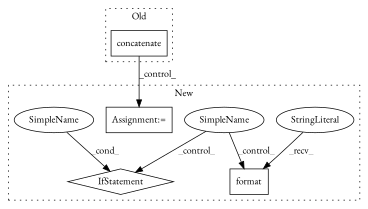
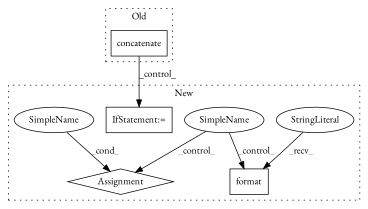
(139, 120) -> (139, 120)
(121, 182) -> (121, 182)
